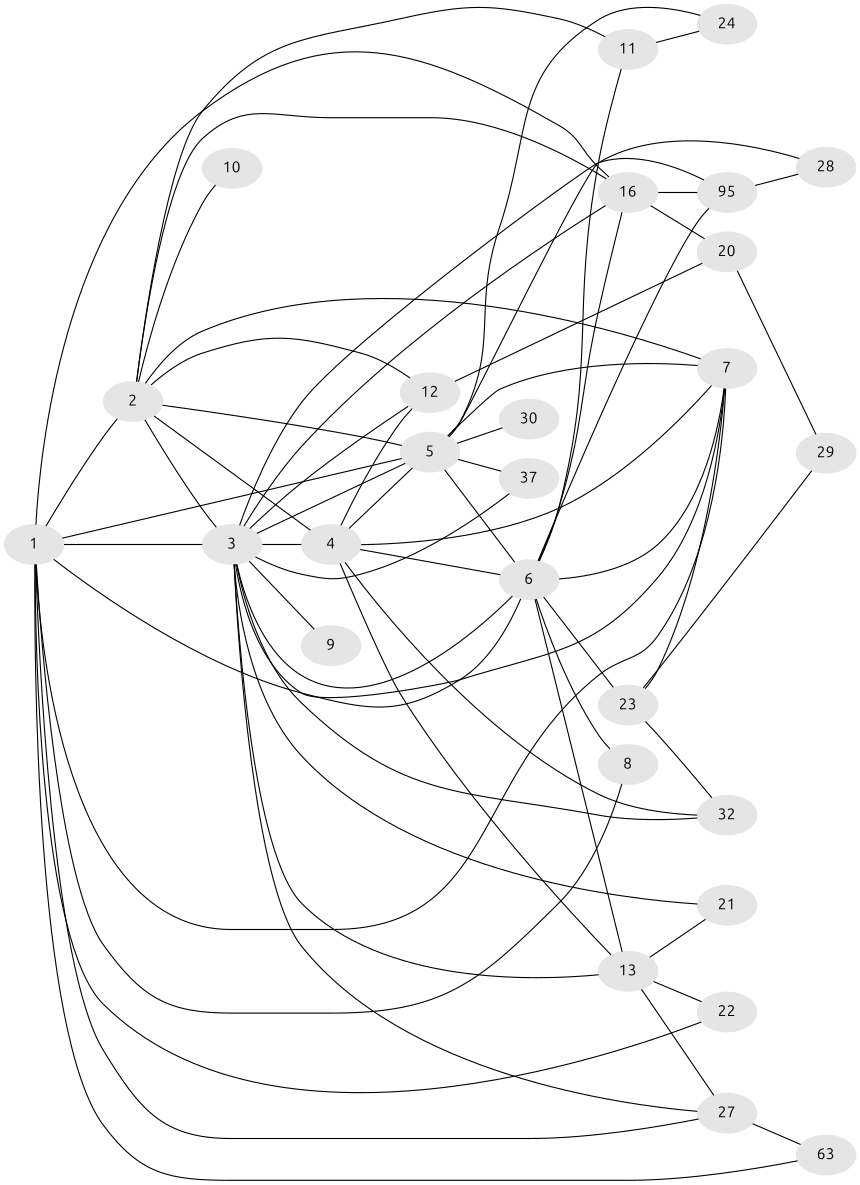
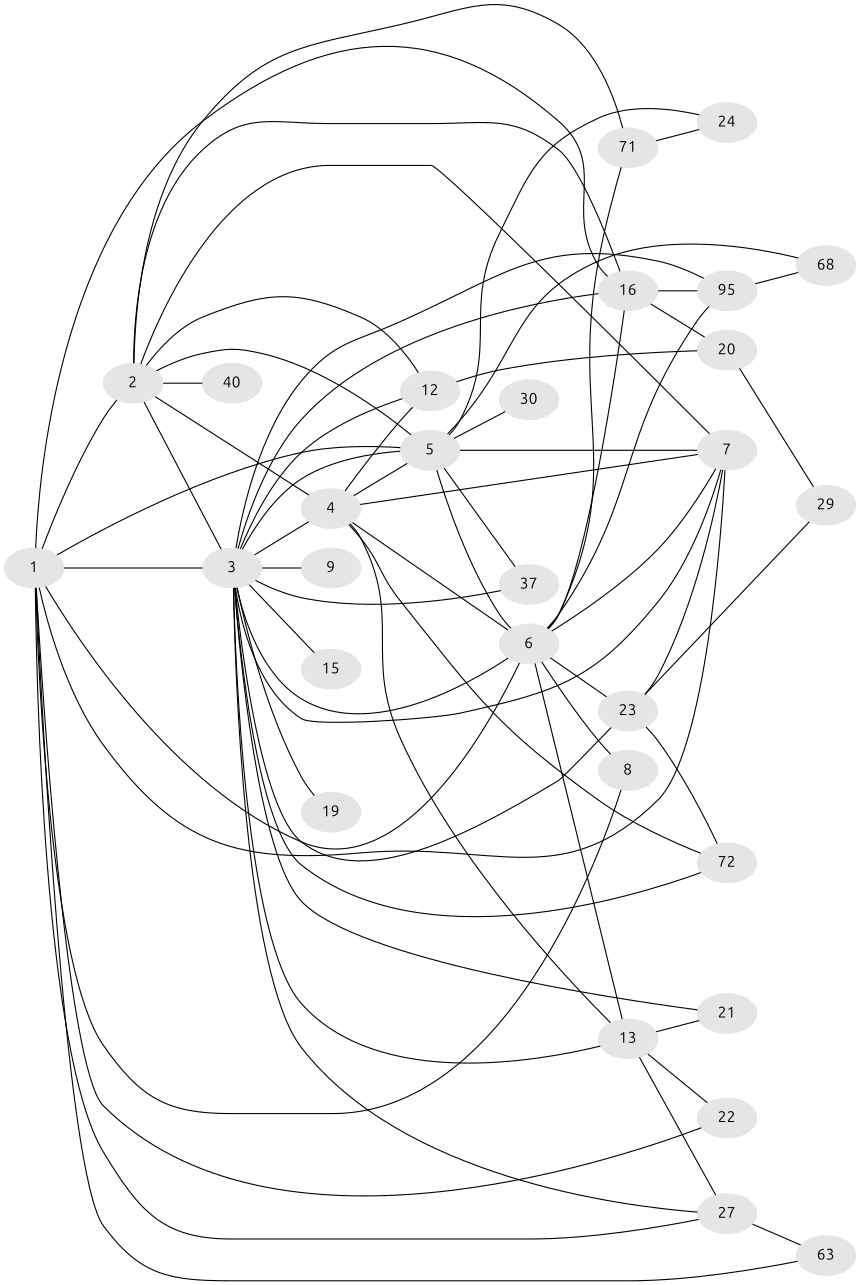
(628, 50) -> (628, 148)
(826, 167) -> (826, 266)
(232, 168) -> (232, 383)
none -> (331, 669)
none -> (331, 812)
(727, 815) -> (727, 863)
none -> (357, 860)
